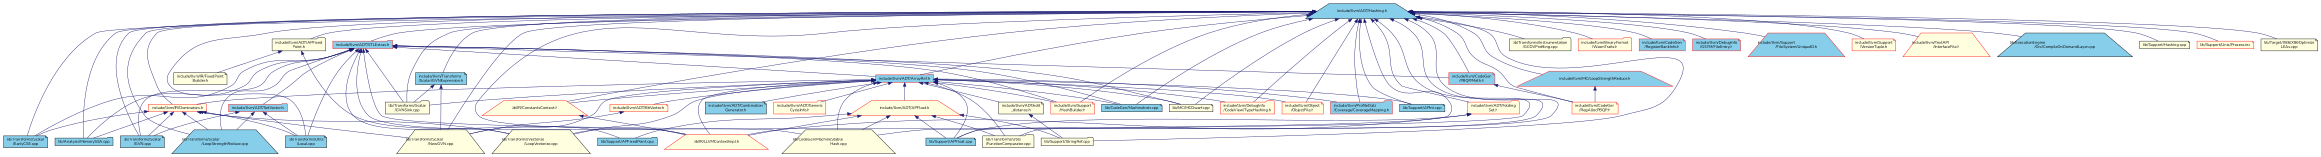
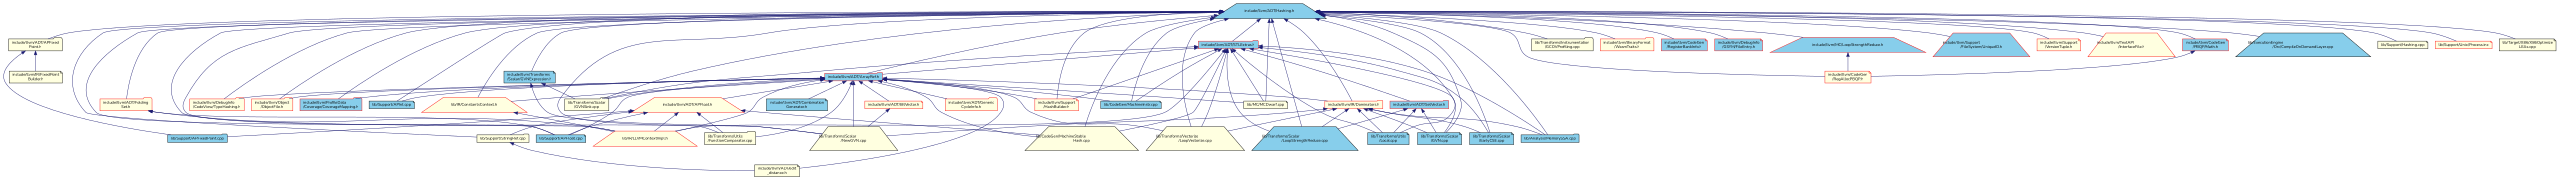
(1002, 64) -> none
(1303, 108) -> (272, 105)
(1044, 125) -> (633, 166)
